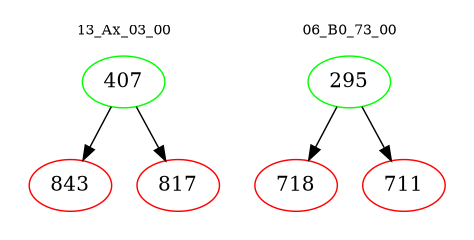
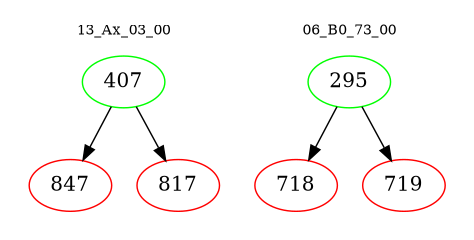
(70, 185) -> (70, 185)
(404, 185) -> (404, 185)
